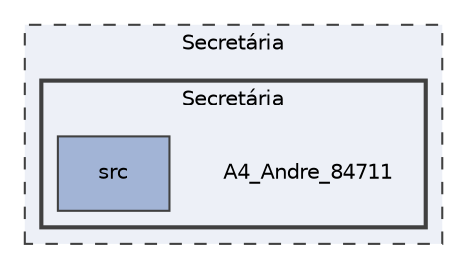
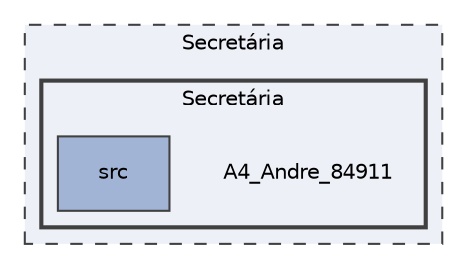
(308, 174) -> (308, 174)
